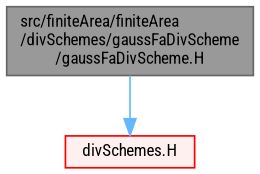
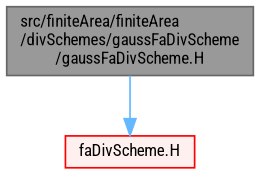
(130, 152) -> (130, 152)
